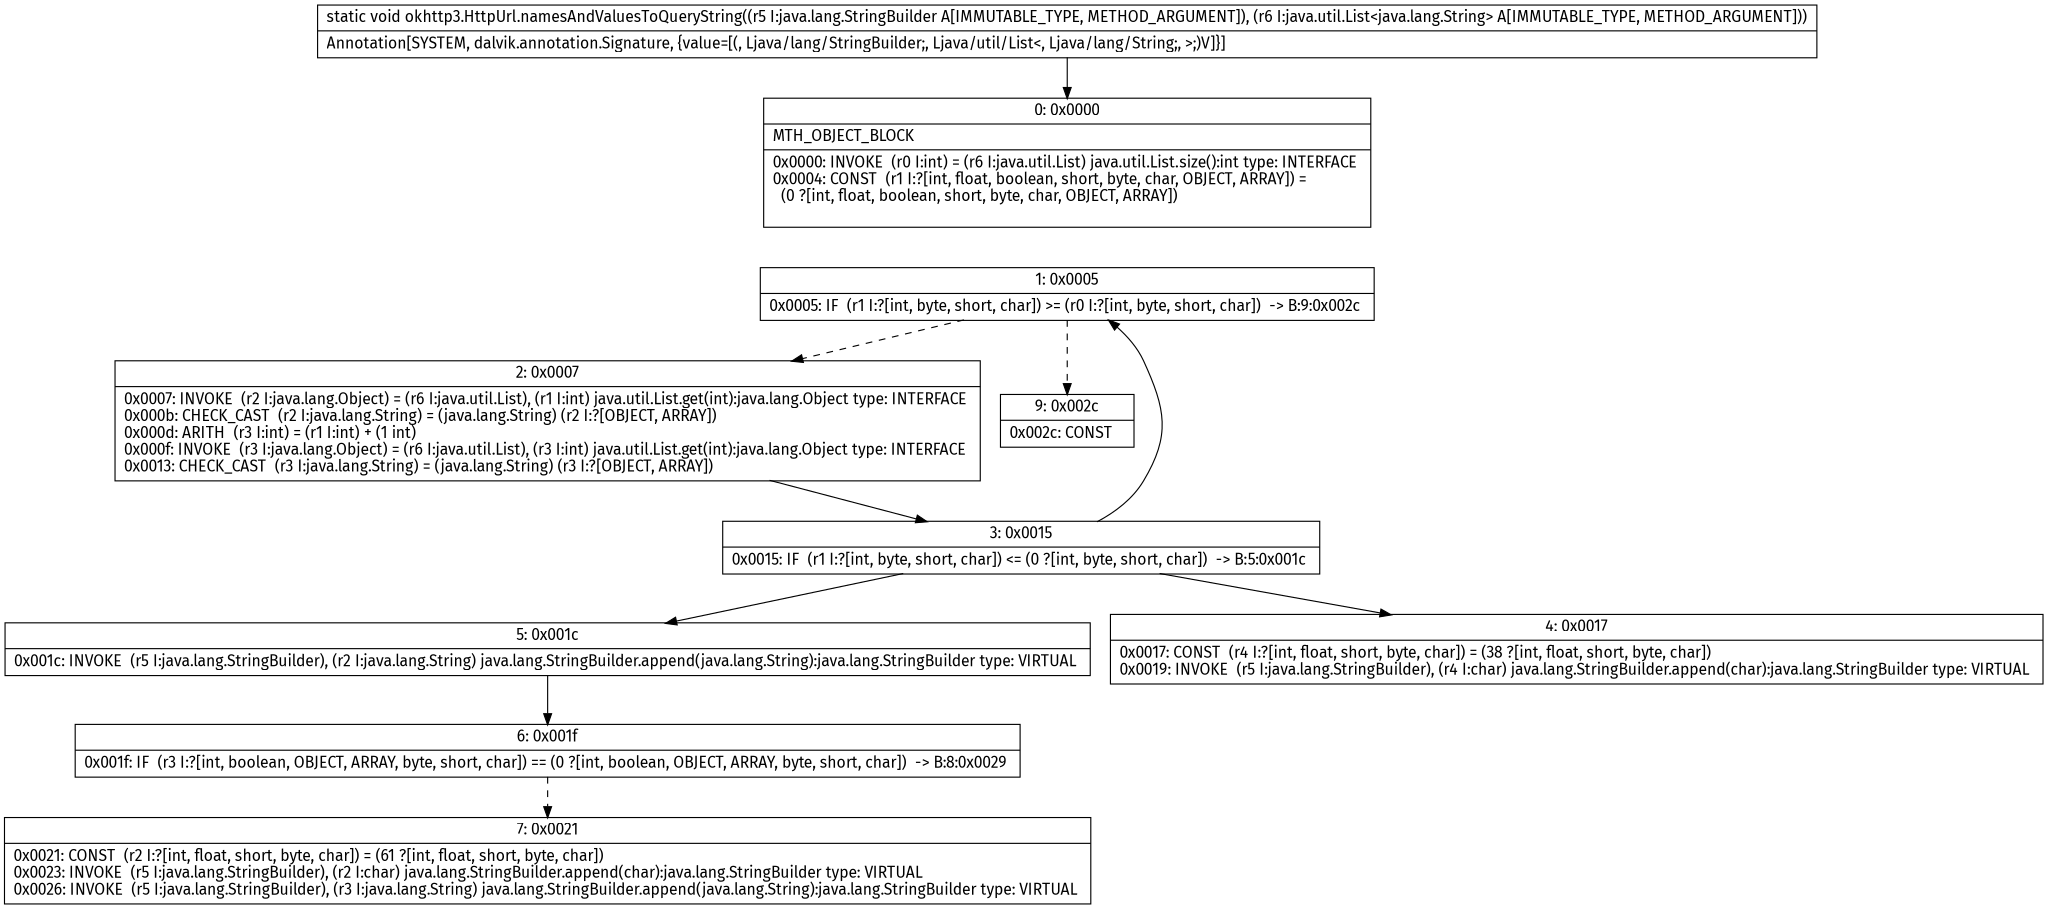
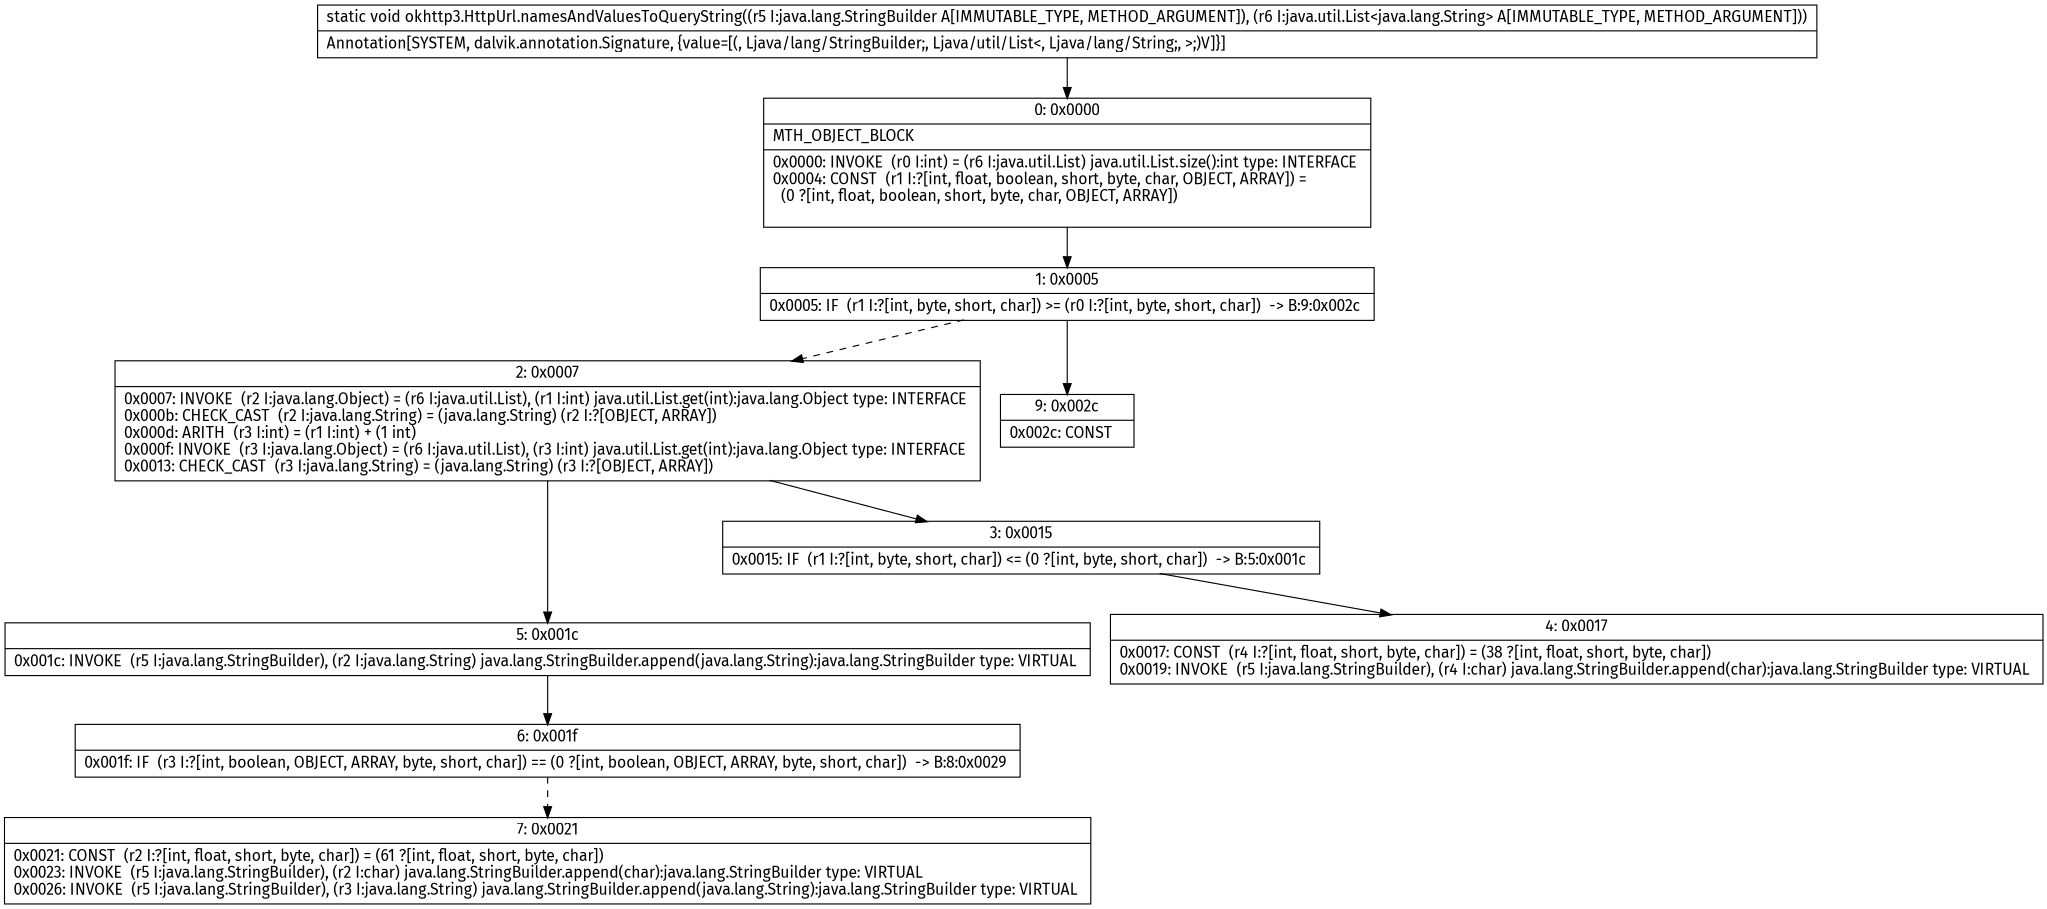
(1067, 352) -> (1067, 352)
(1162, 431) -> (1067, 242)
(790, 597) -> (548, 546)
